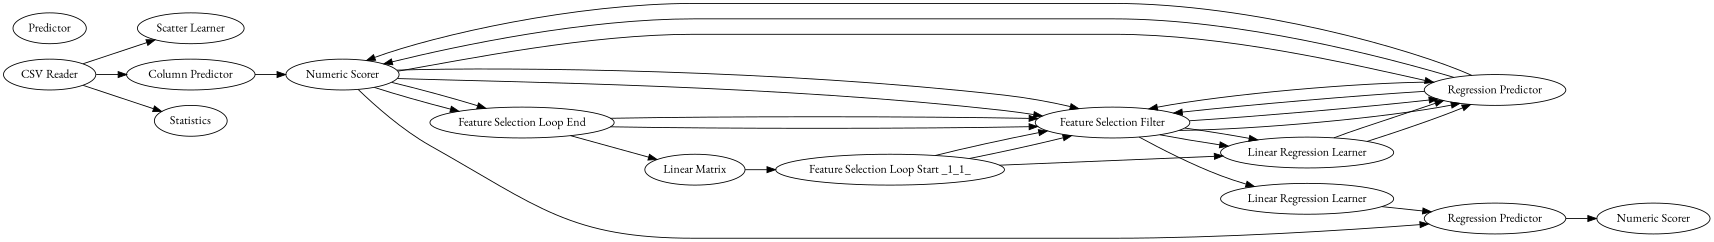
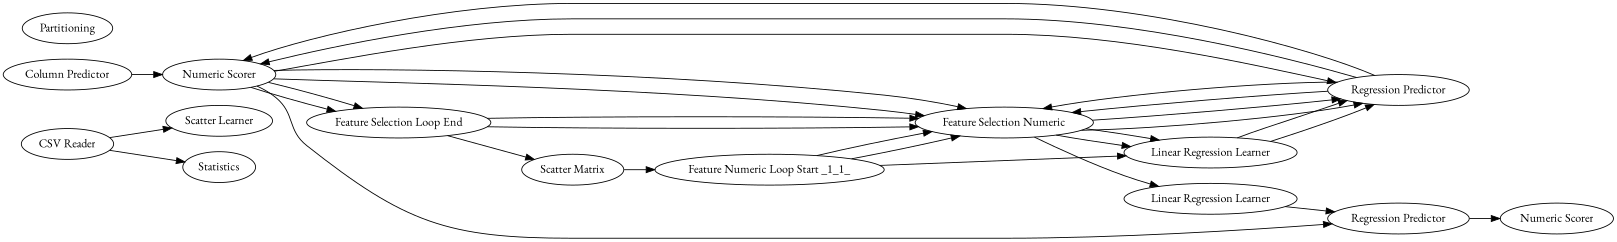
(50, 28) -> (67, 28)
(107, 75) -> none
(1113, 123) -> (1004, 123)
(695, 170) -> (573, 170)
(890, 170) -> (770, 170)
